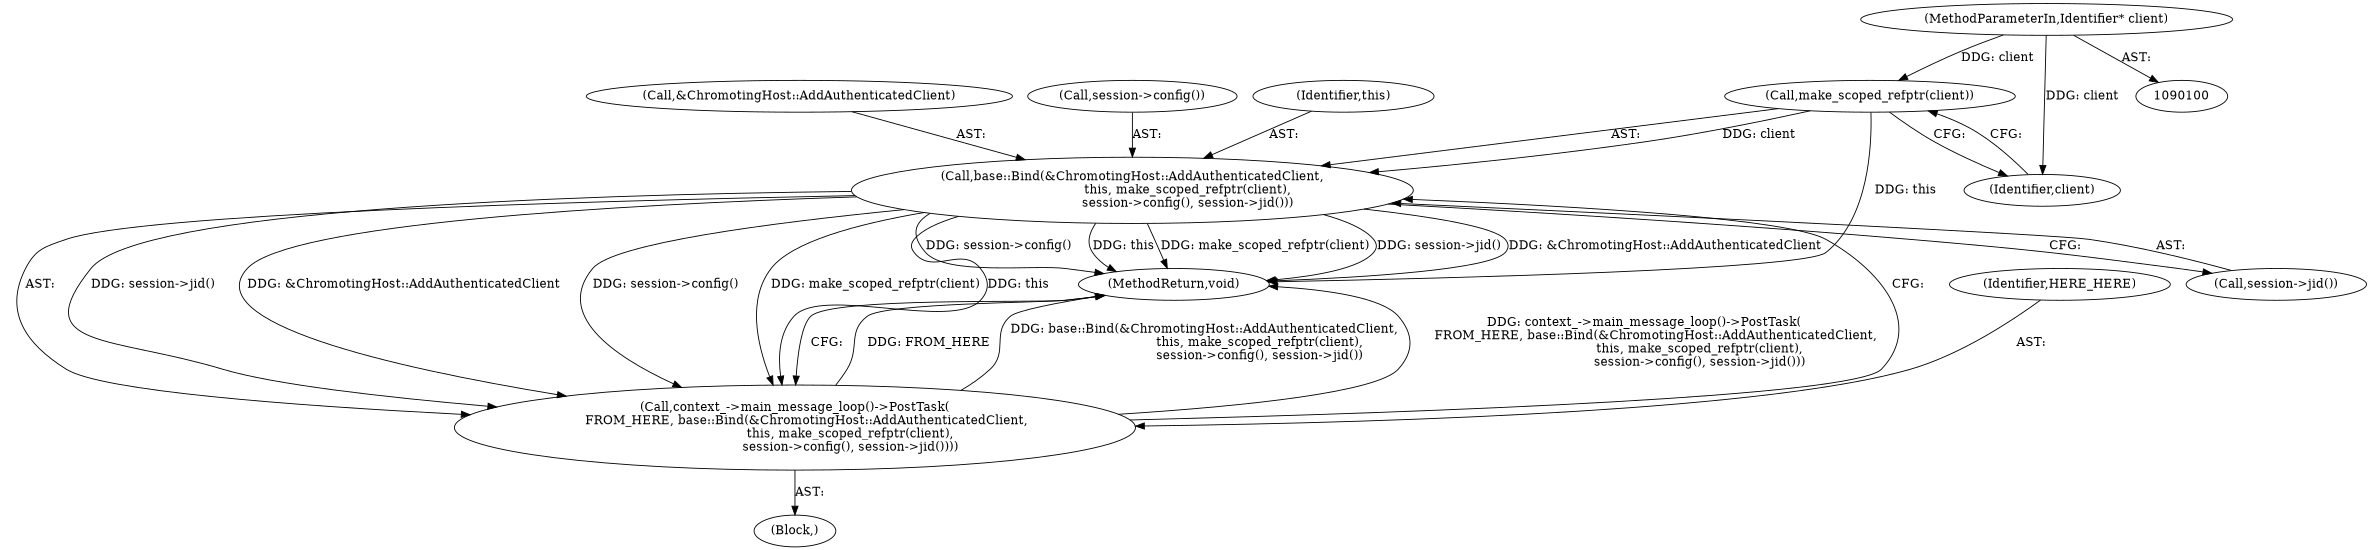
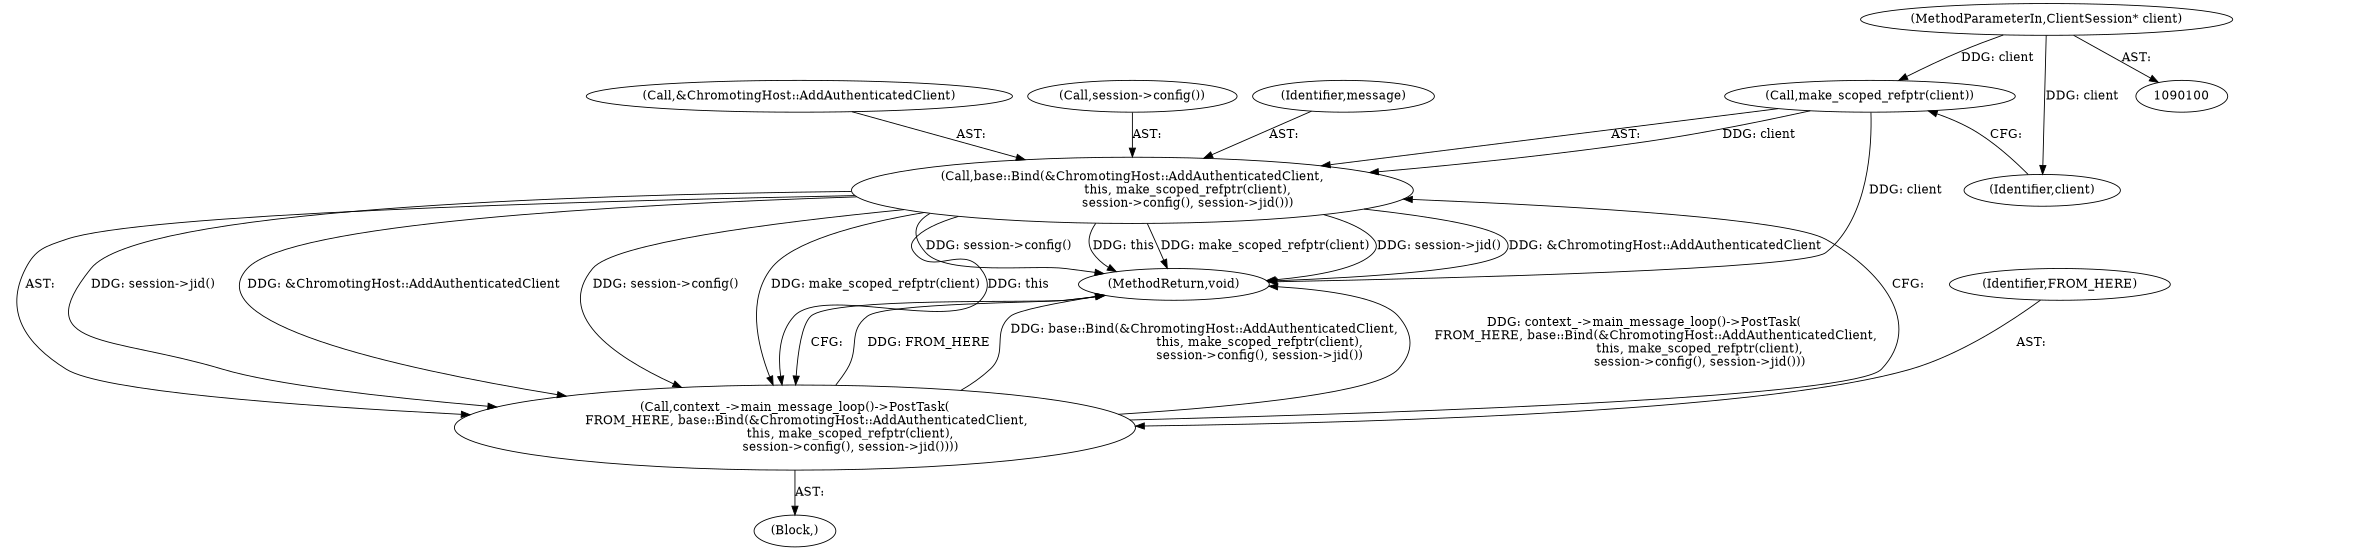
(2047, 19) -> (2047, 19)
(1344, 96) -> (1344, 96)
(1942, 146) -> none
(1906, 190) -> (1906, 190)
(2060, 284) -> (2060, 284)
(2276, 284) -> none
